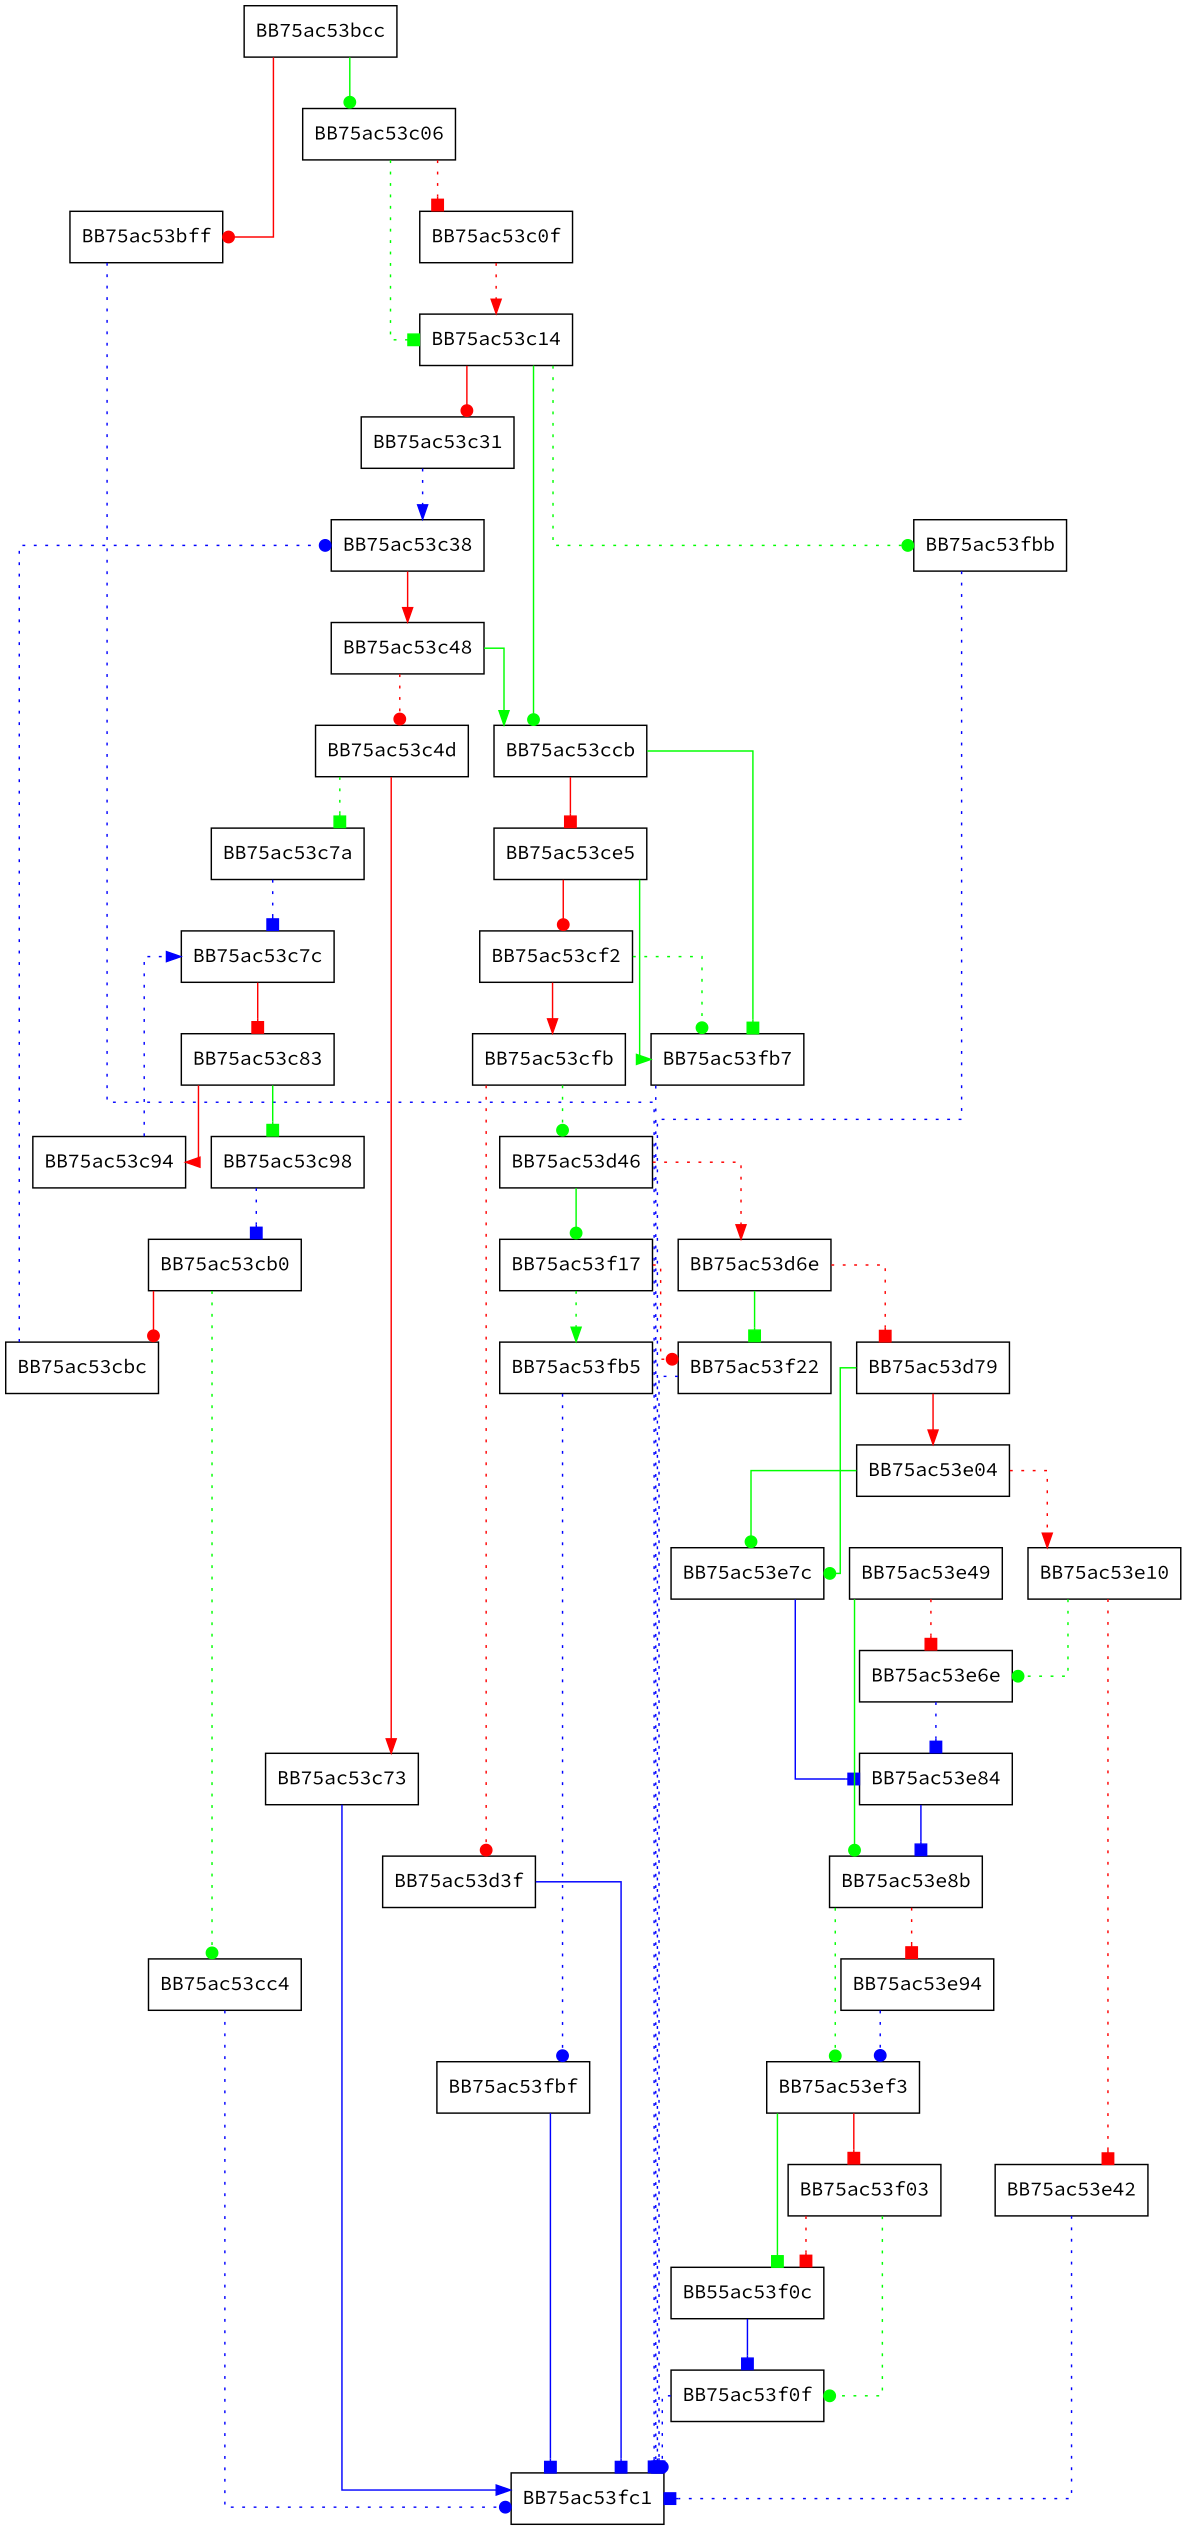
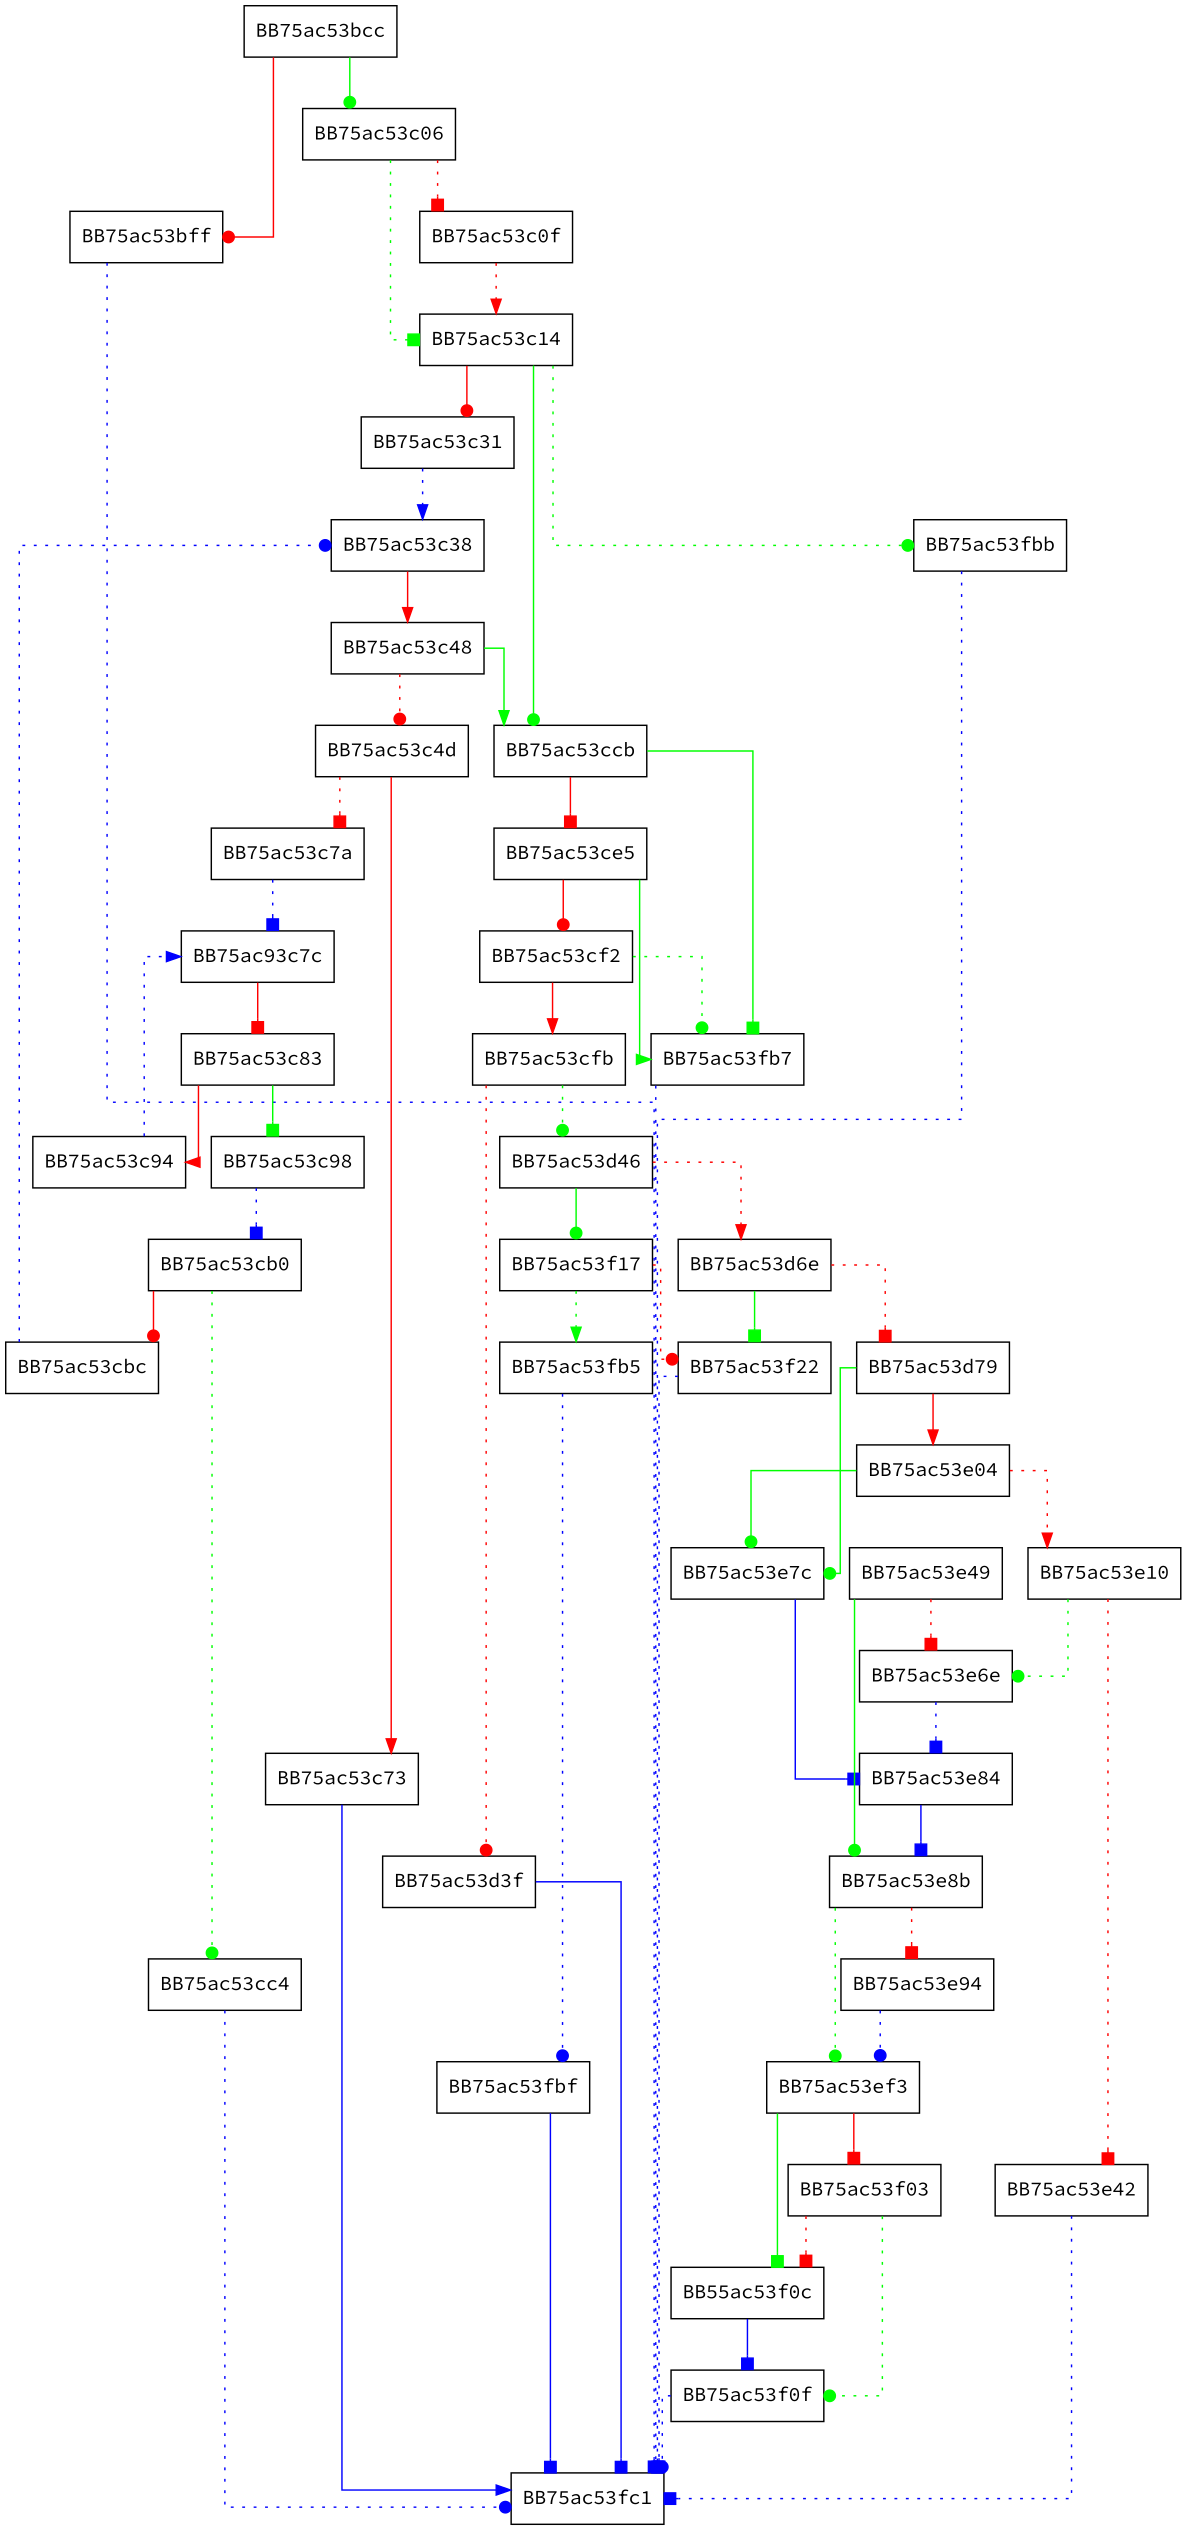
(340, 795) -> (340, 795)
(258, 957) -> (258, 957)
